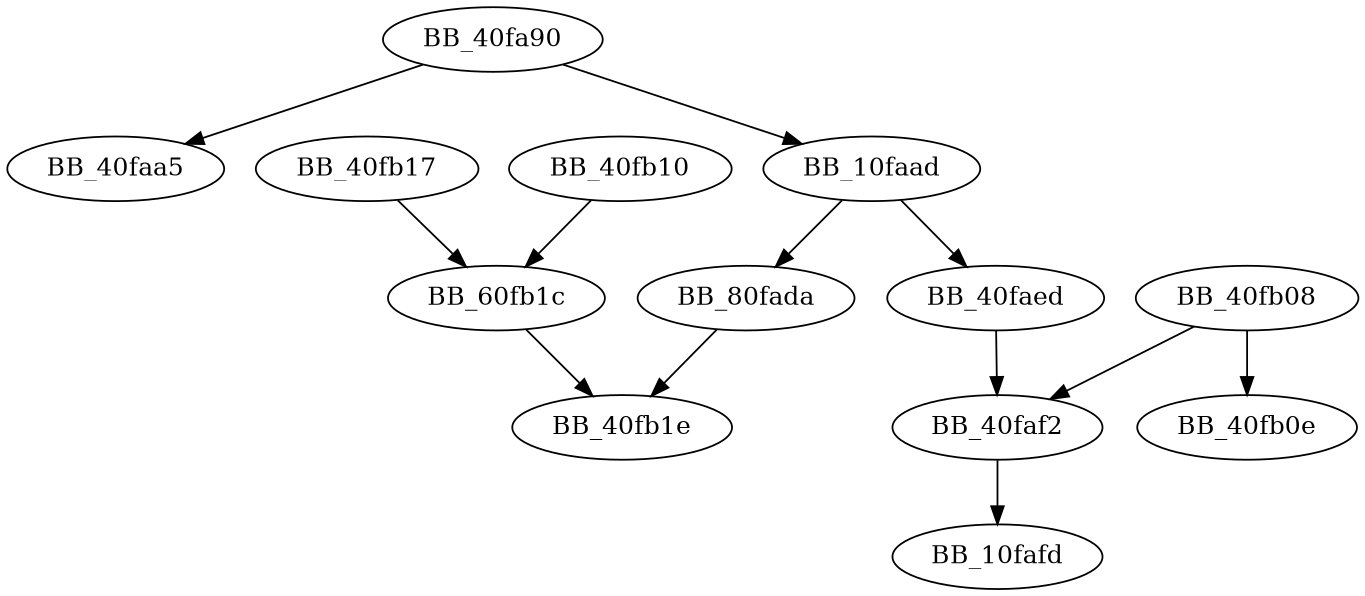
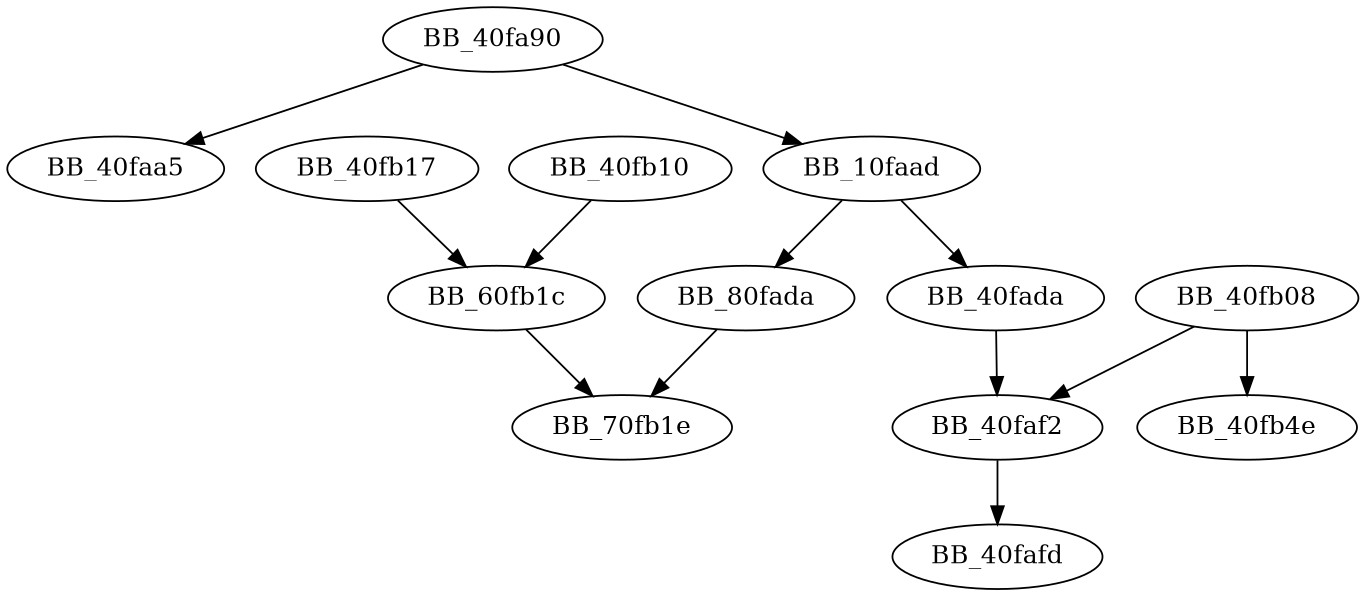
(996, 298) -> (996, 298)
(622, 427) -> (622, 427)
(1247, 427) -> (1247, 427)
(997, 557) -> (997, 557)
